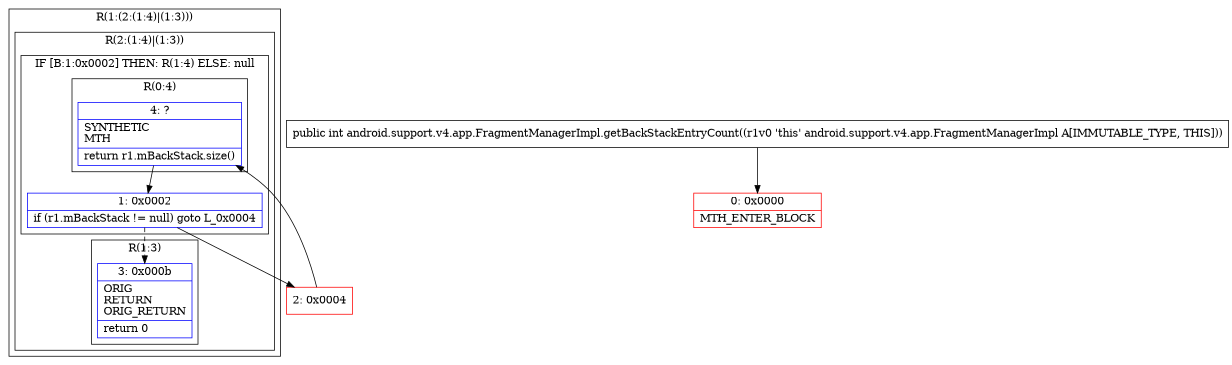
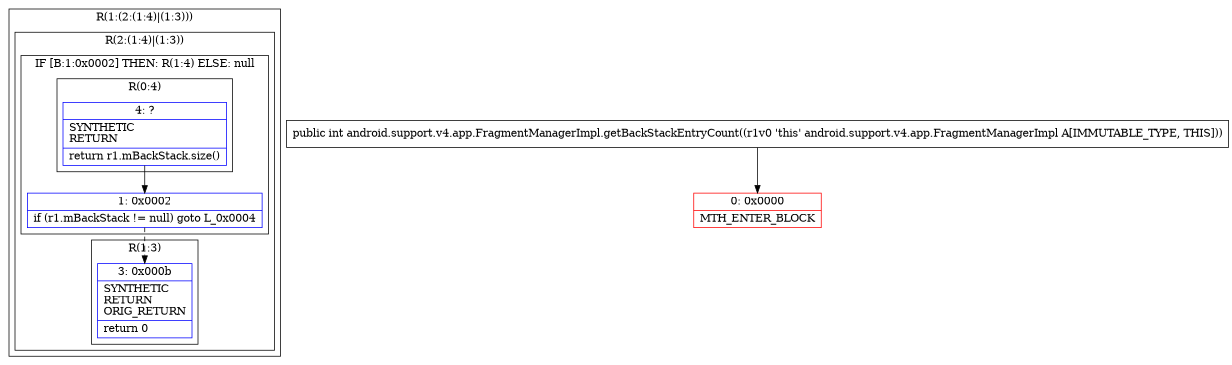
(98, 139) -> (93, 139)
(118, 289) -> (136, 289)
(320, 301) -> none
